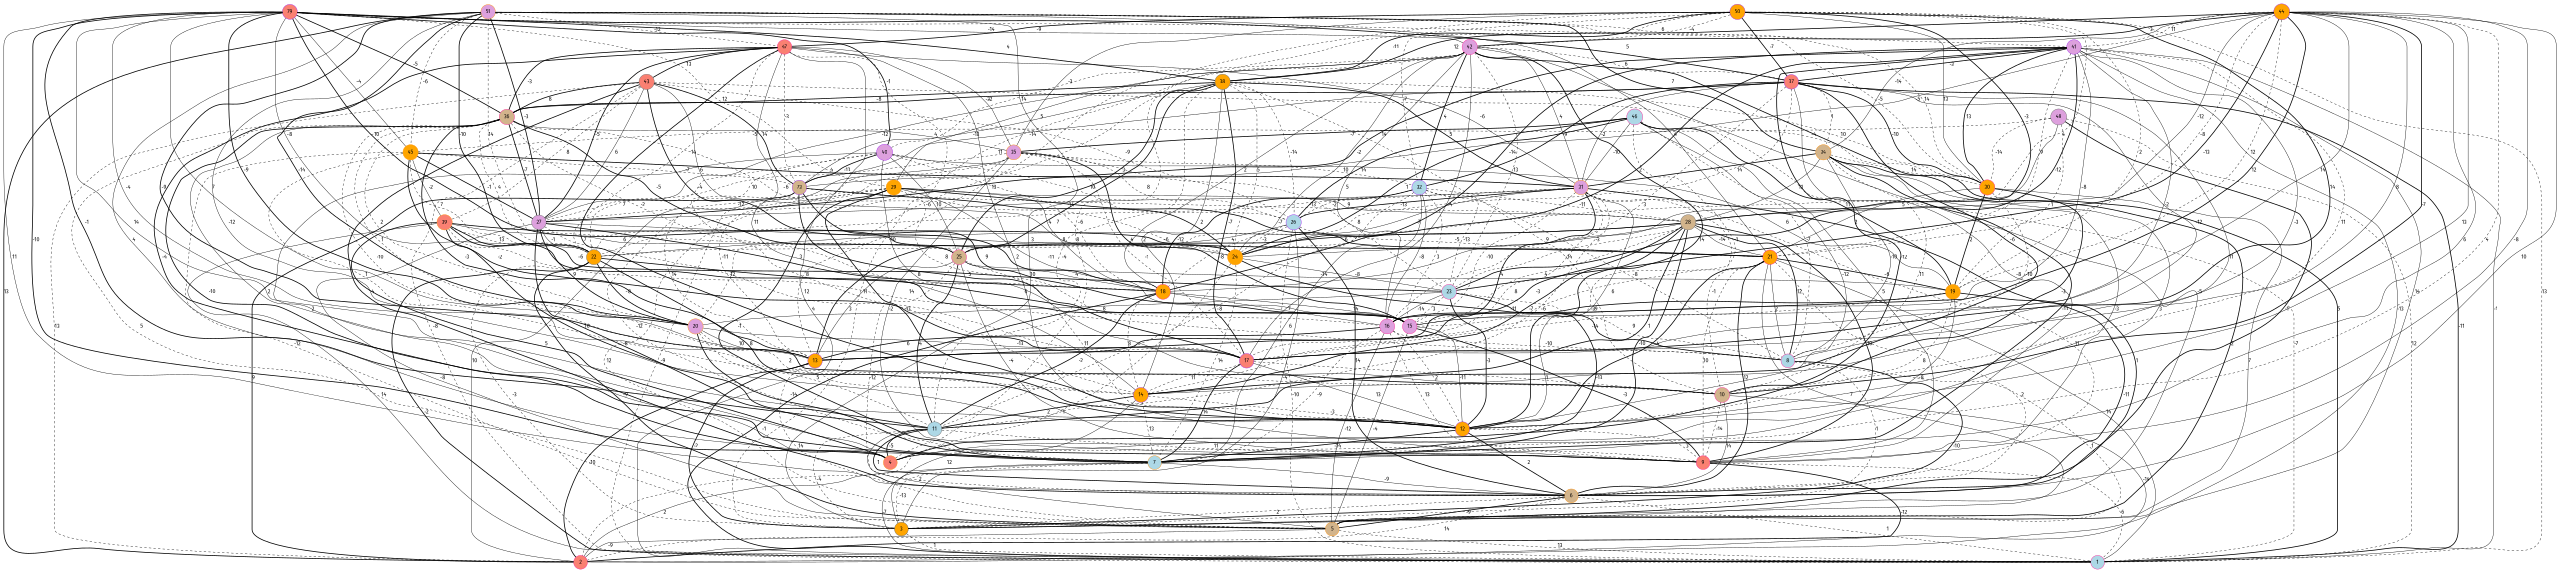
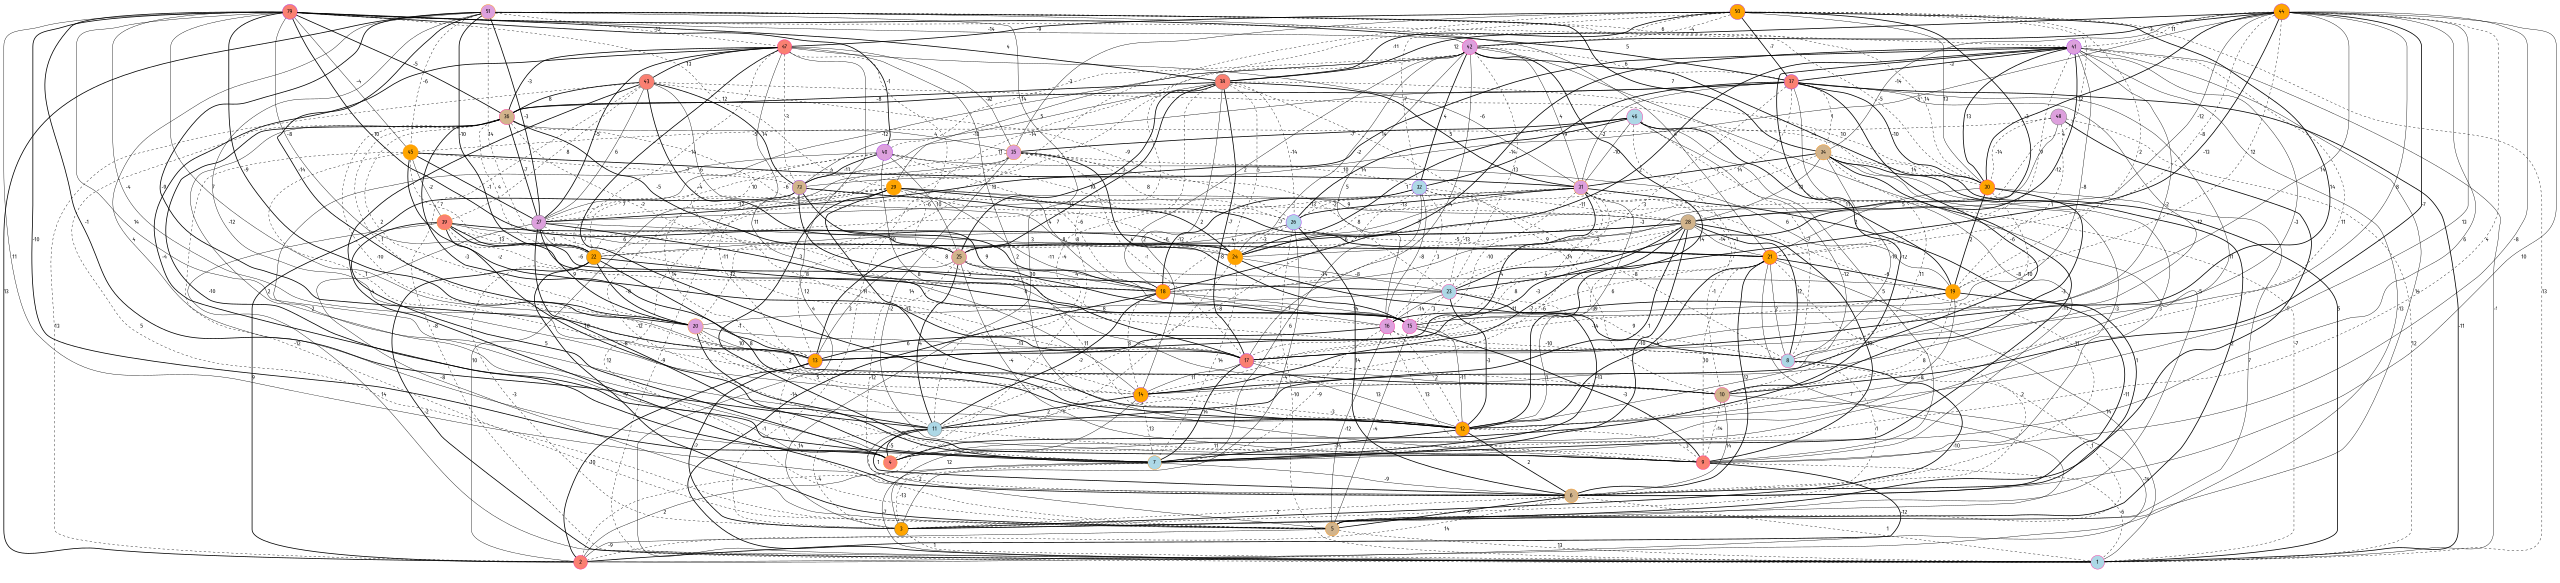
(1223, 82) -> (1223, 82)
none -> (1496, 239)
(1922, 301) -> (2115, 84)
(1184, 377) -> (1184, 377)
